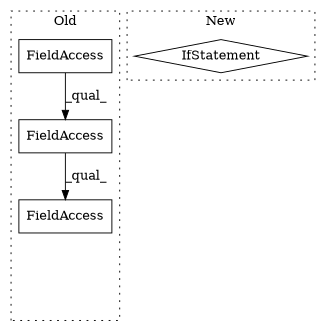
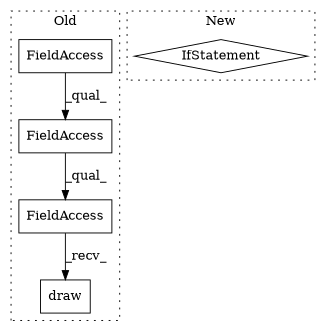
none -> (65, 297)
